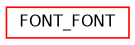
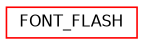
(68, 23) -> (72, 23)
